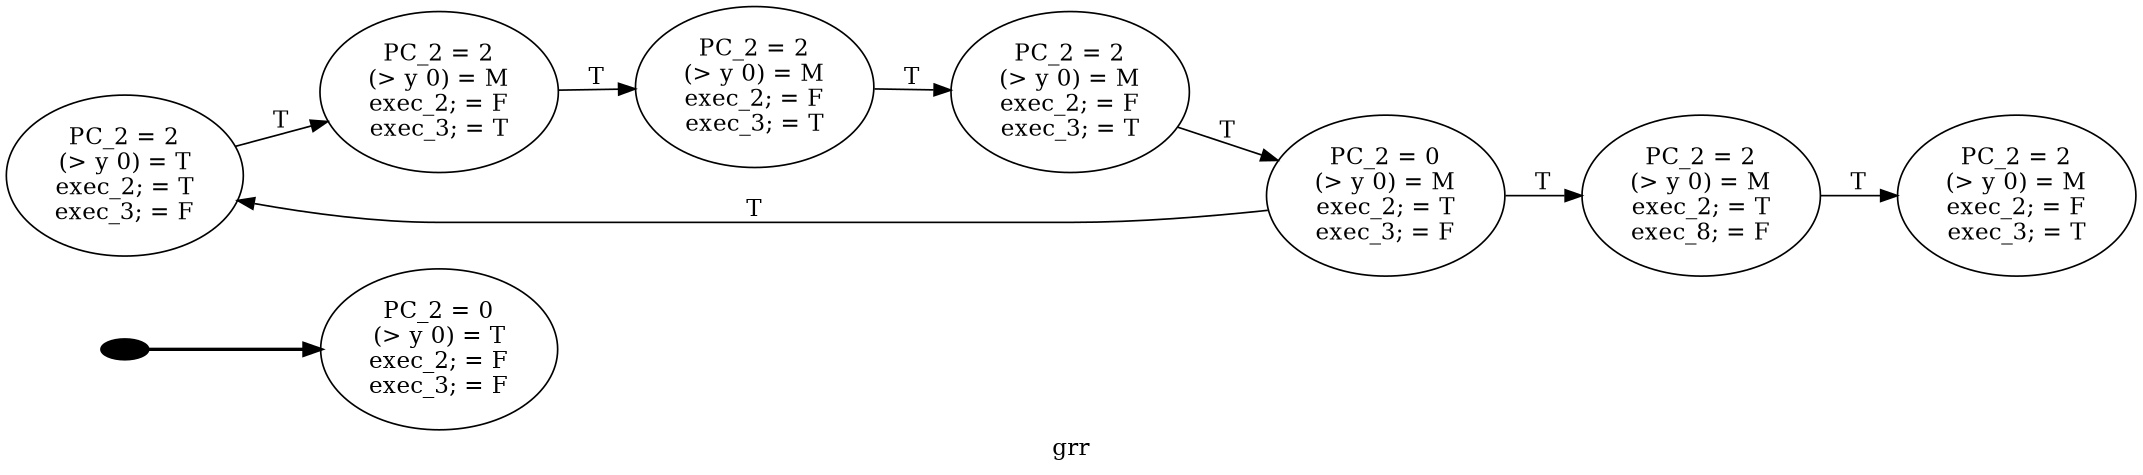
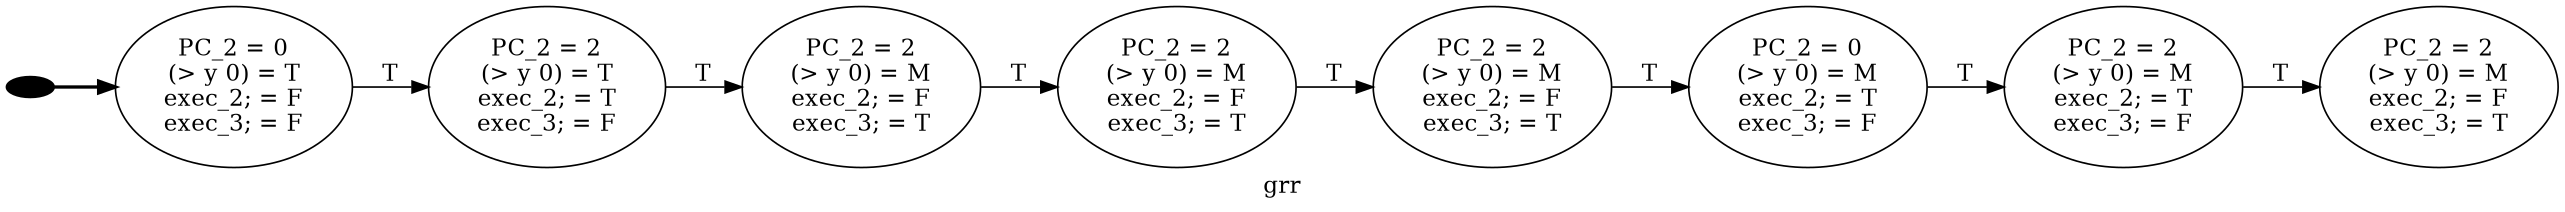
(1701, 196) -> (2123, 87)
(761, 222) -> (382, 87)
